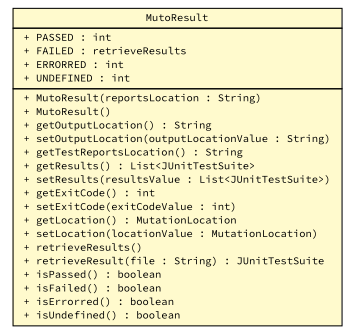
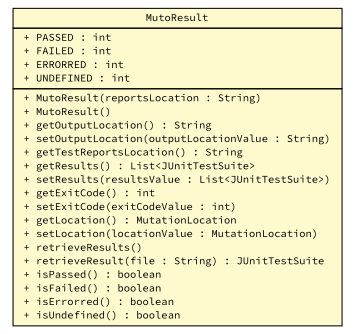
(105, 51) -> (68, 51)
